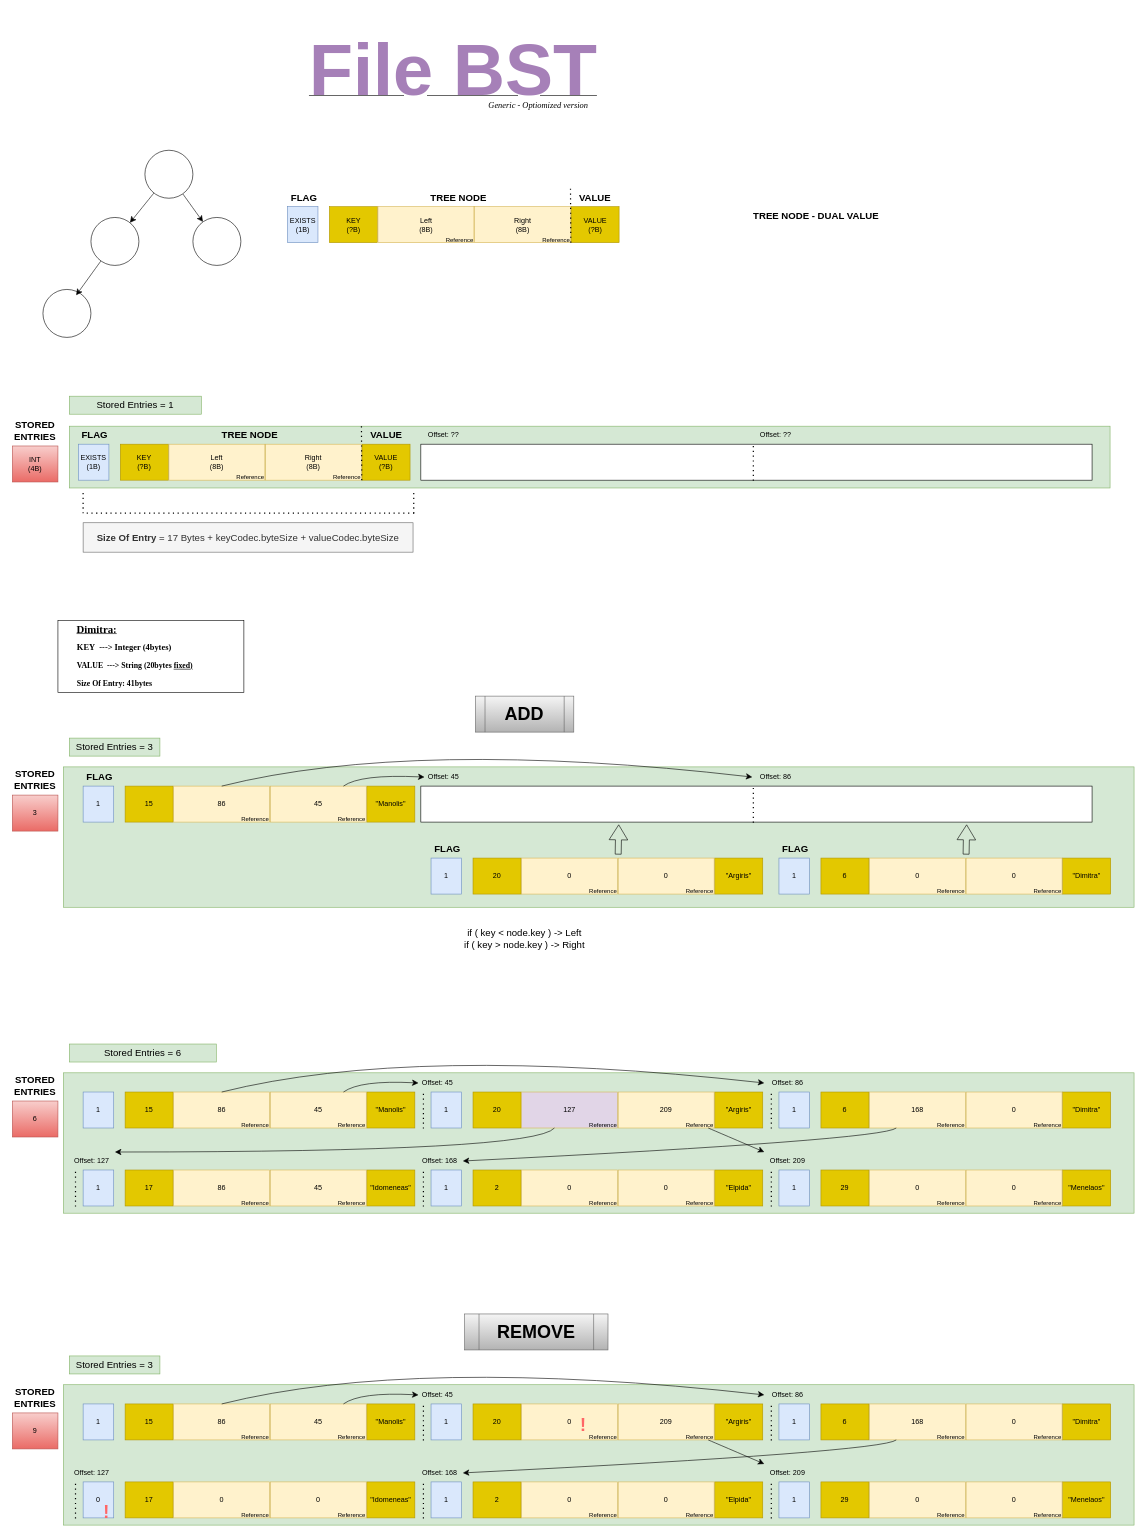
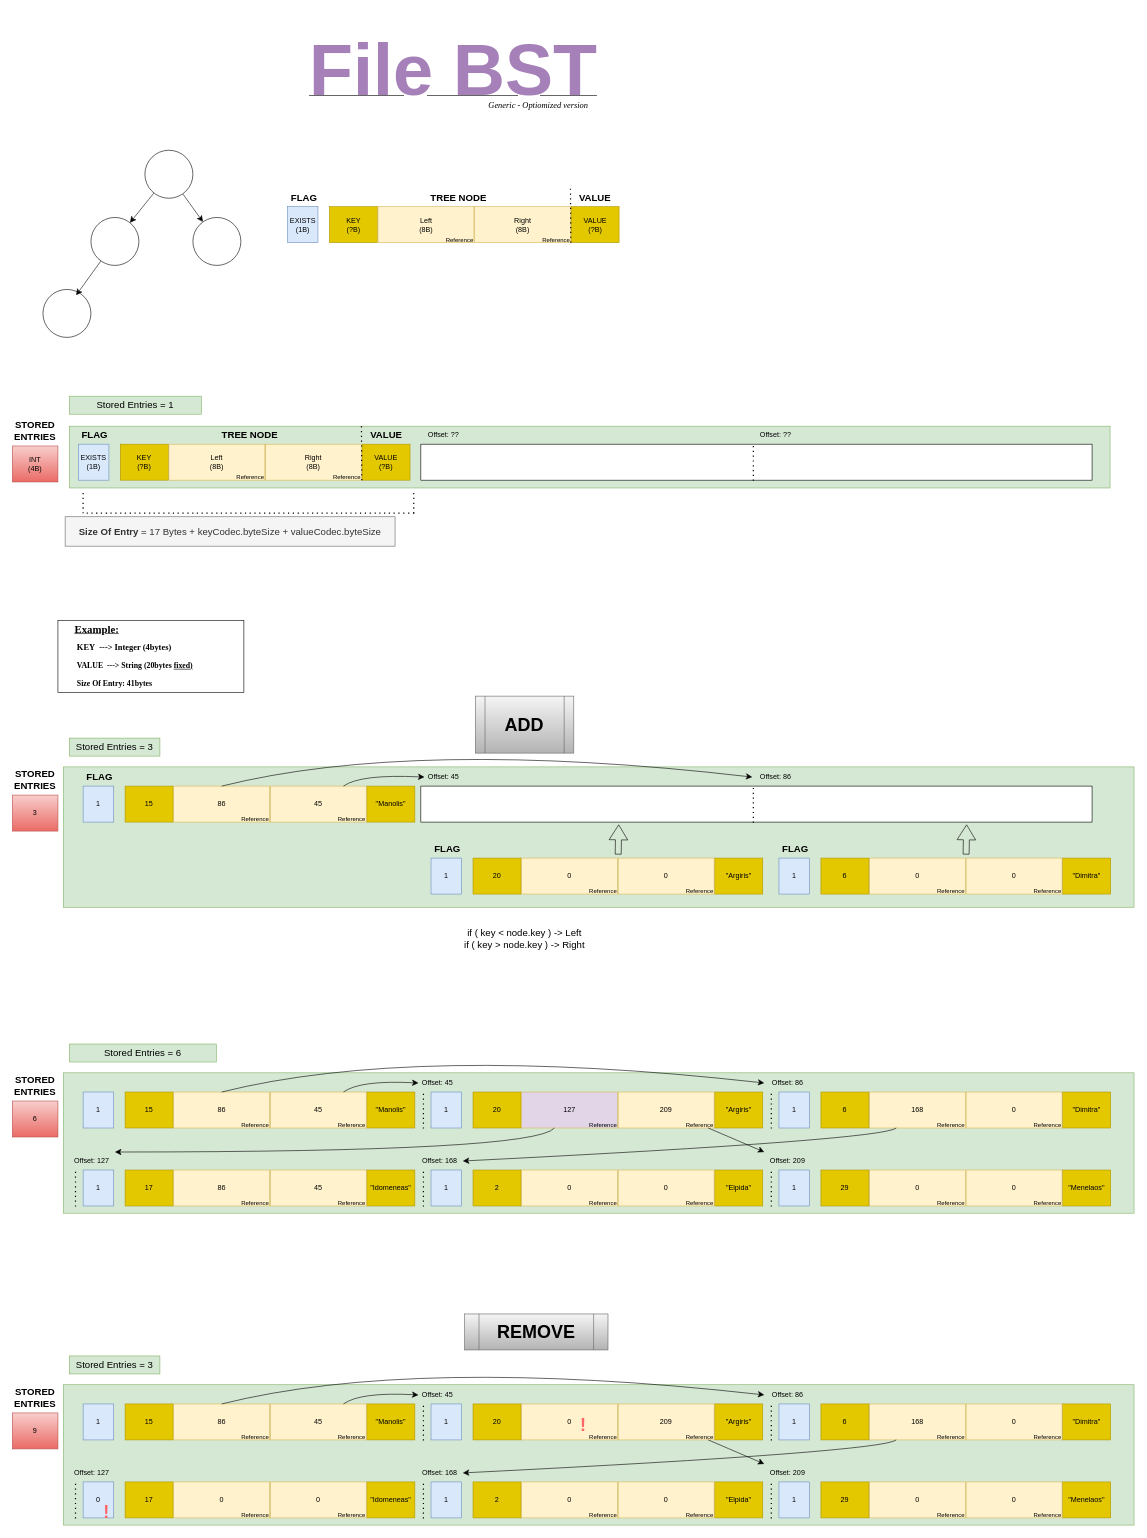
(816, 216) -> none
(248, 538) -> (230, 532)
(97, 630) -> (97, 630)
(525, 714) -> (525, 725)
